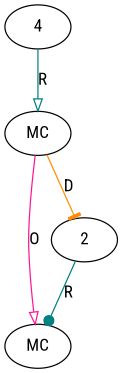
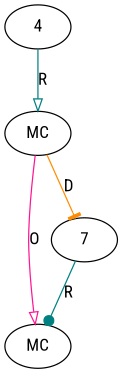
(84, 240) -> (84, 240)
